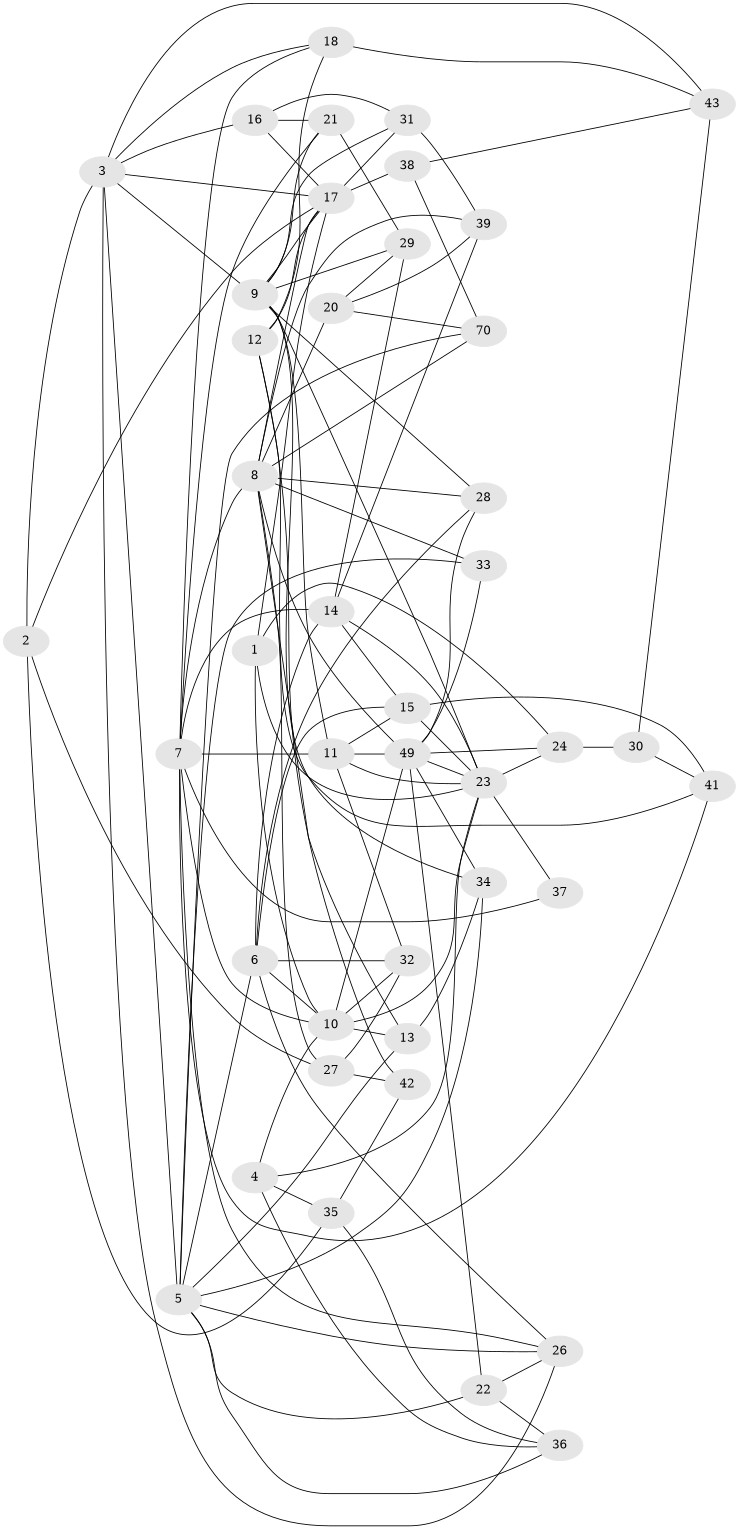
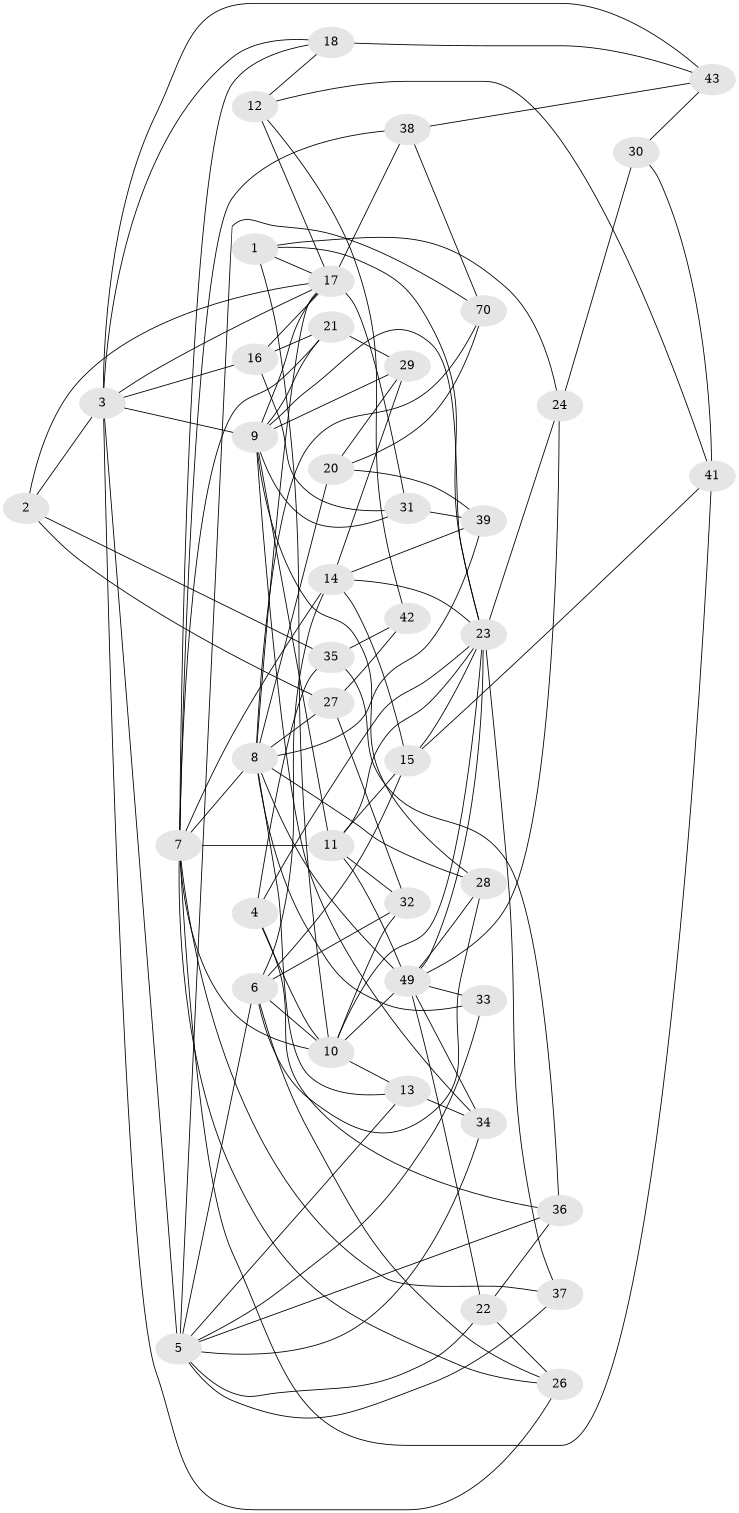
none -> (196, 447)
(367, 1342) -> (372, 1405)
